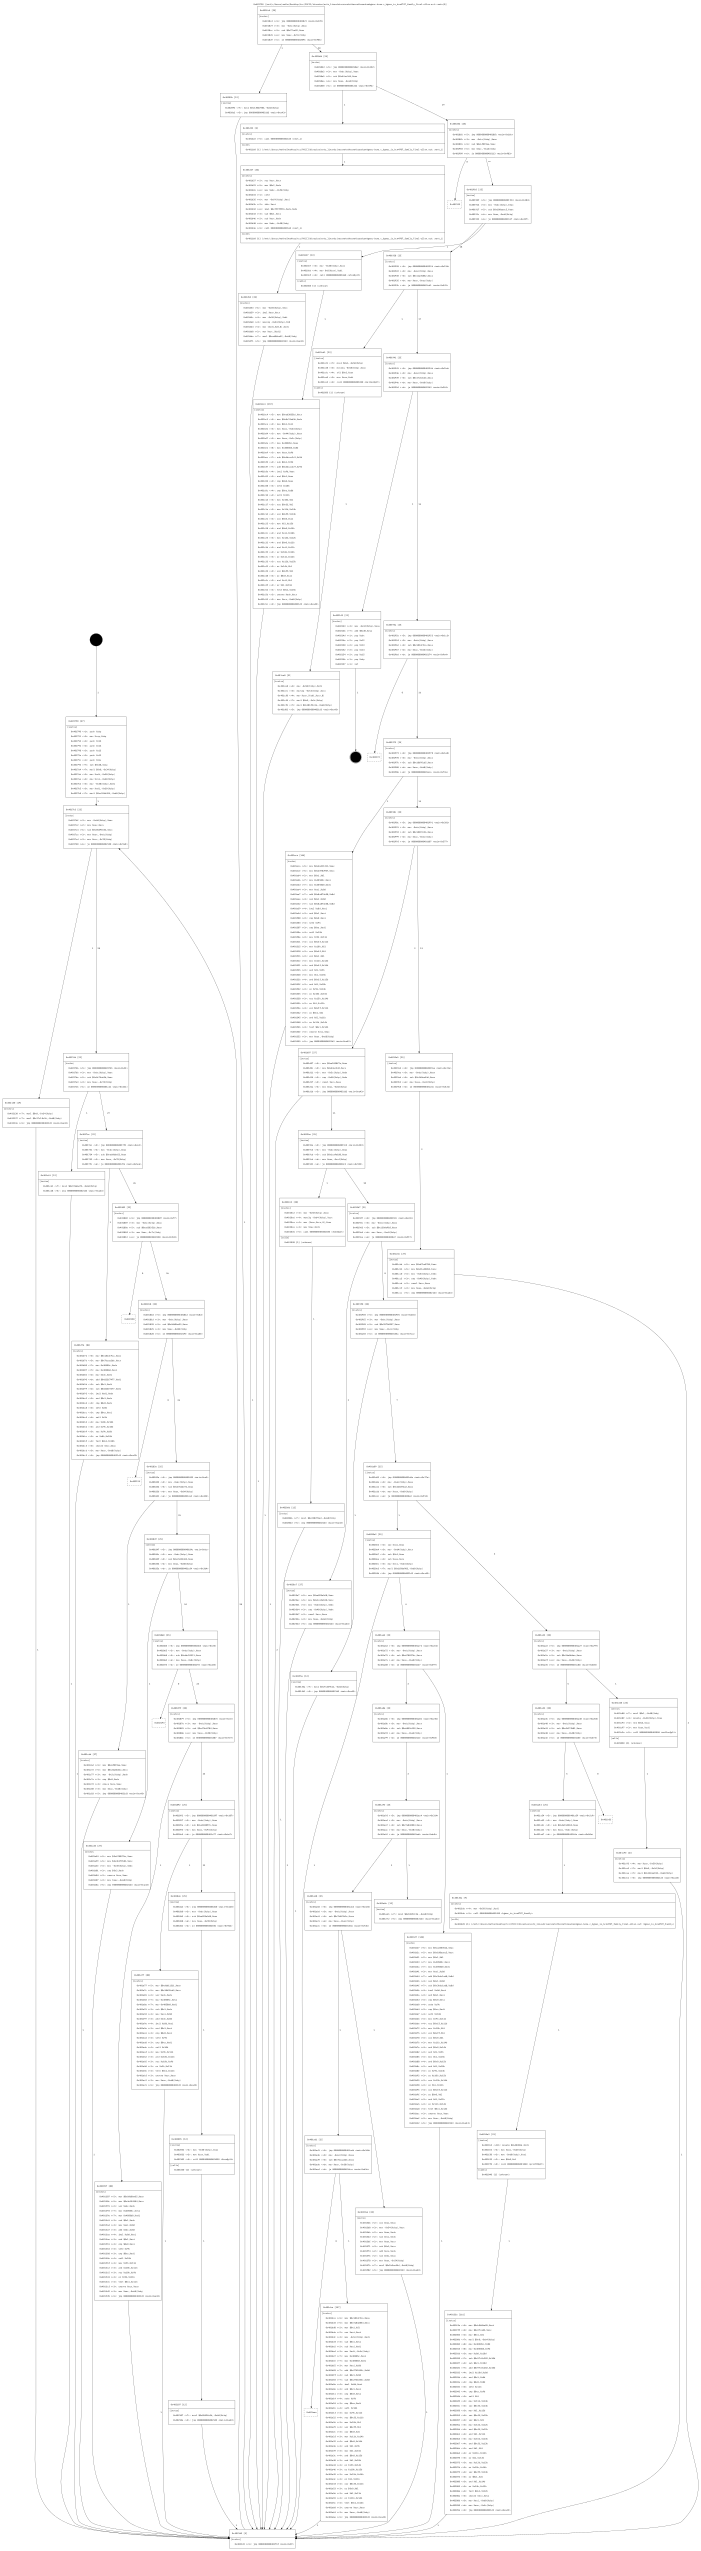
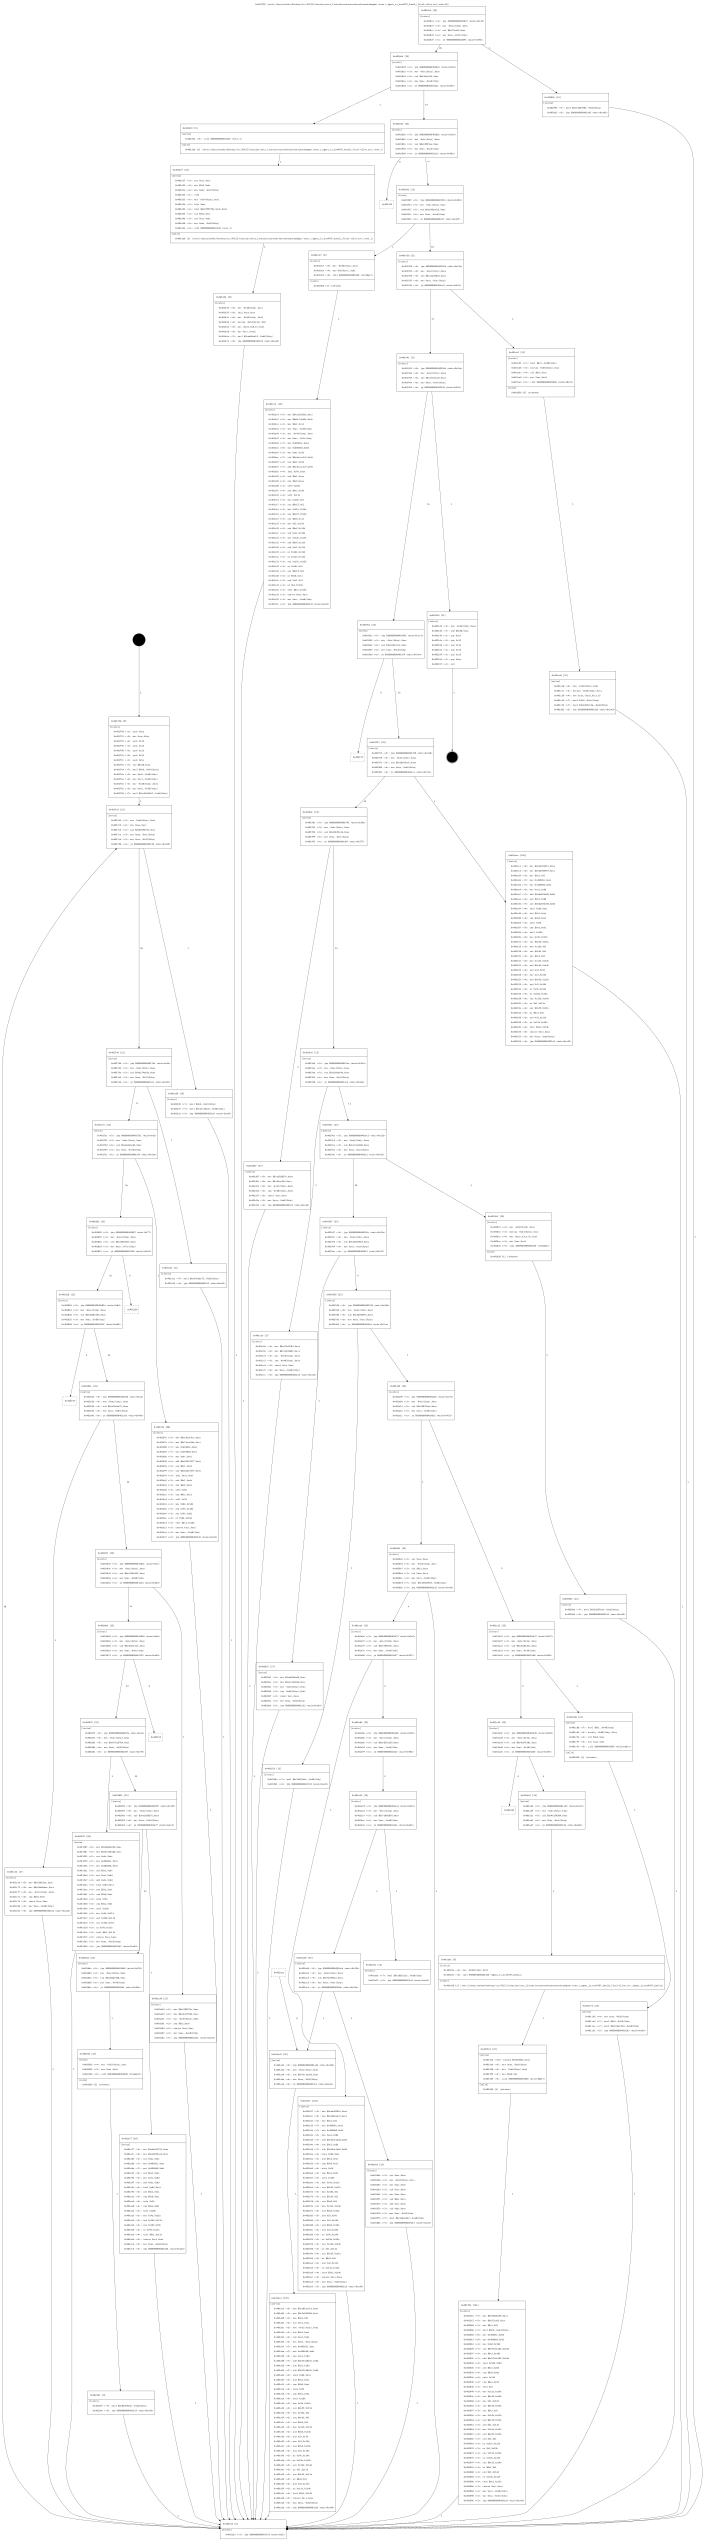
(332, 1112) -> (343, 1103)
(321, 2290) -> (288, 2013)
